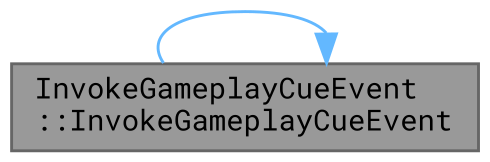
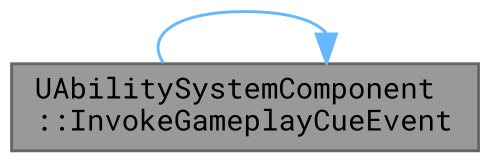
(245, 107) -> (245, 107)
